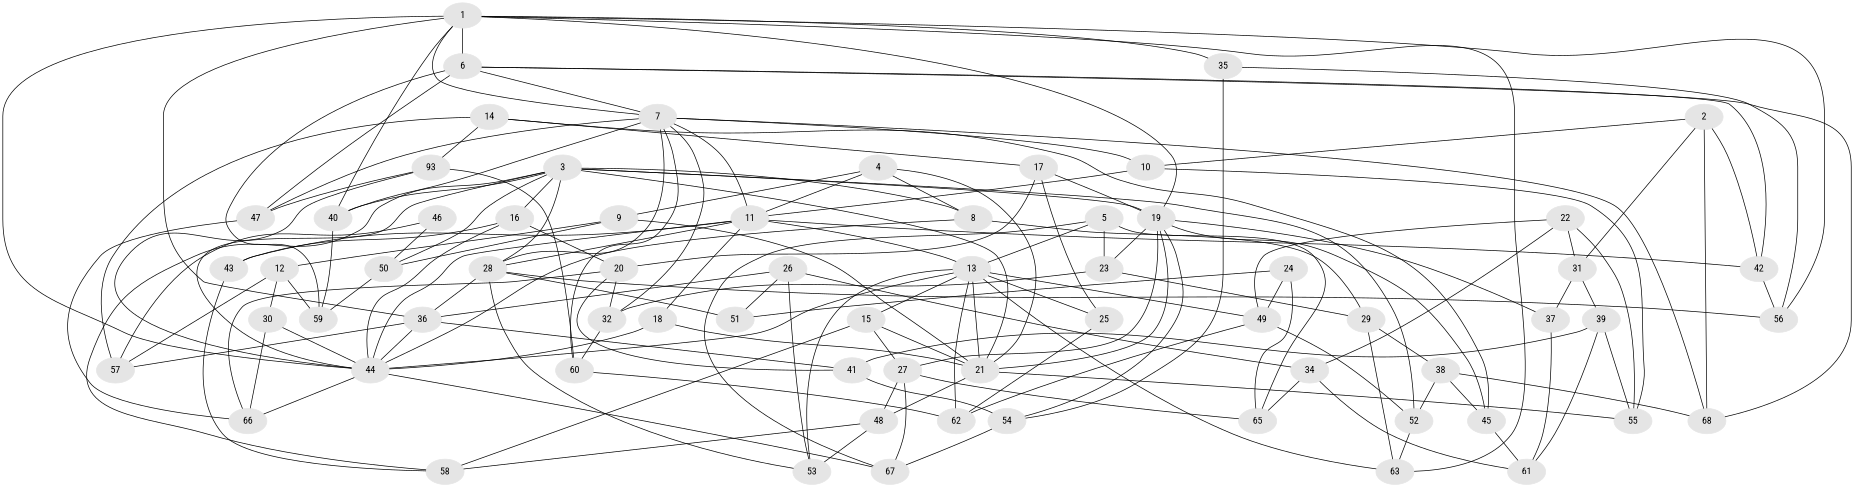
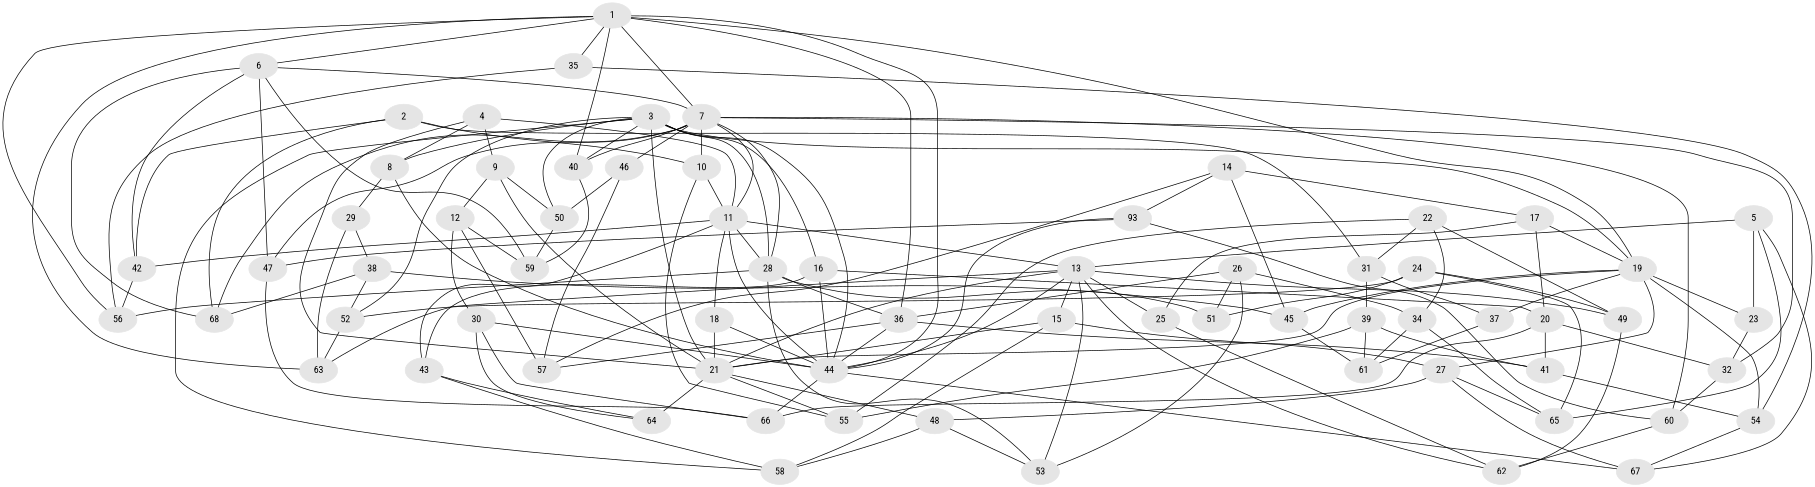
none -> (663, 142)
(1212, 290) -> none
(1344, 364) -> (832, 302)
none -> (652, 421)
